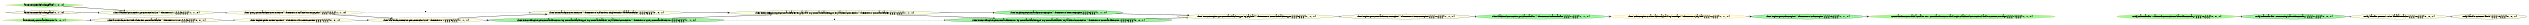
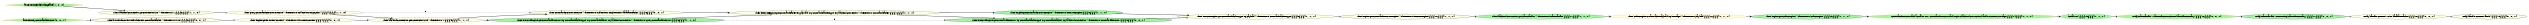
(44, 13) -> none
none -> (2086, 17)
